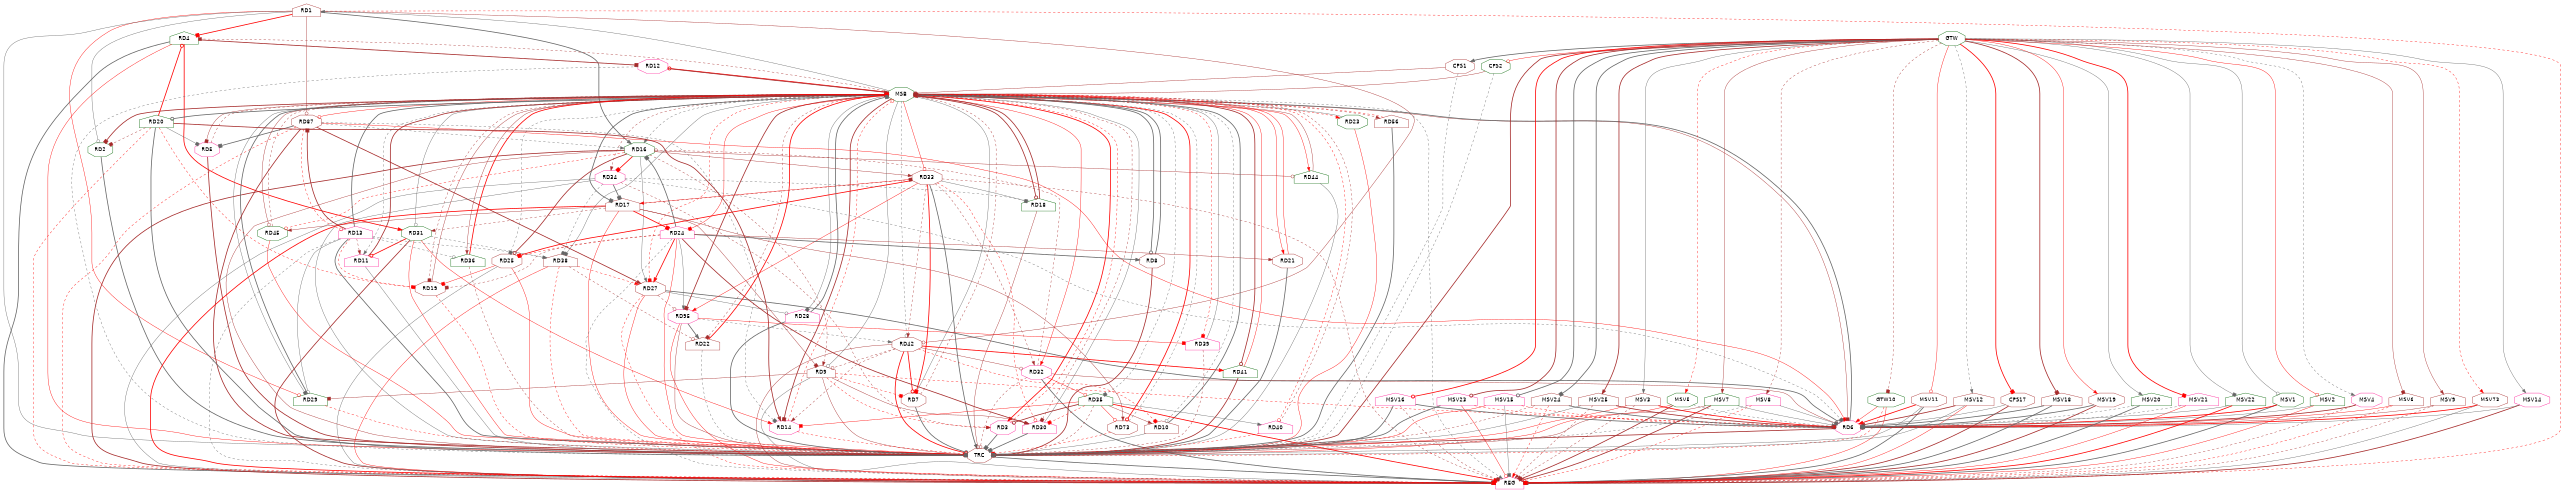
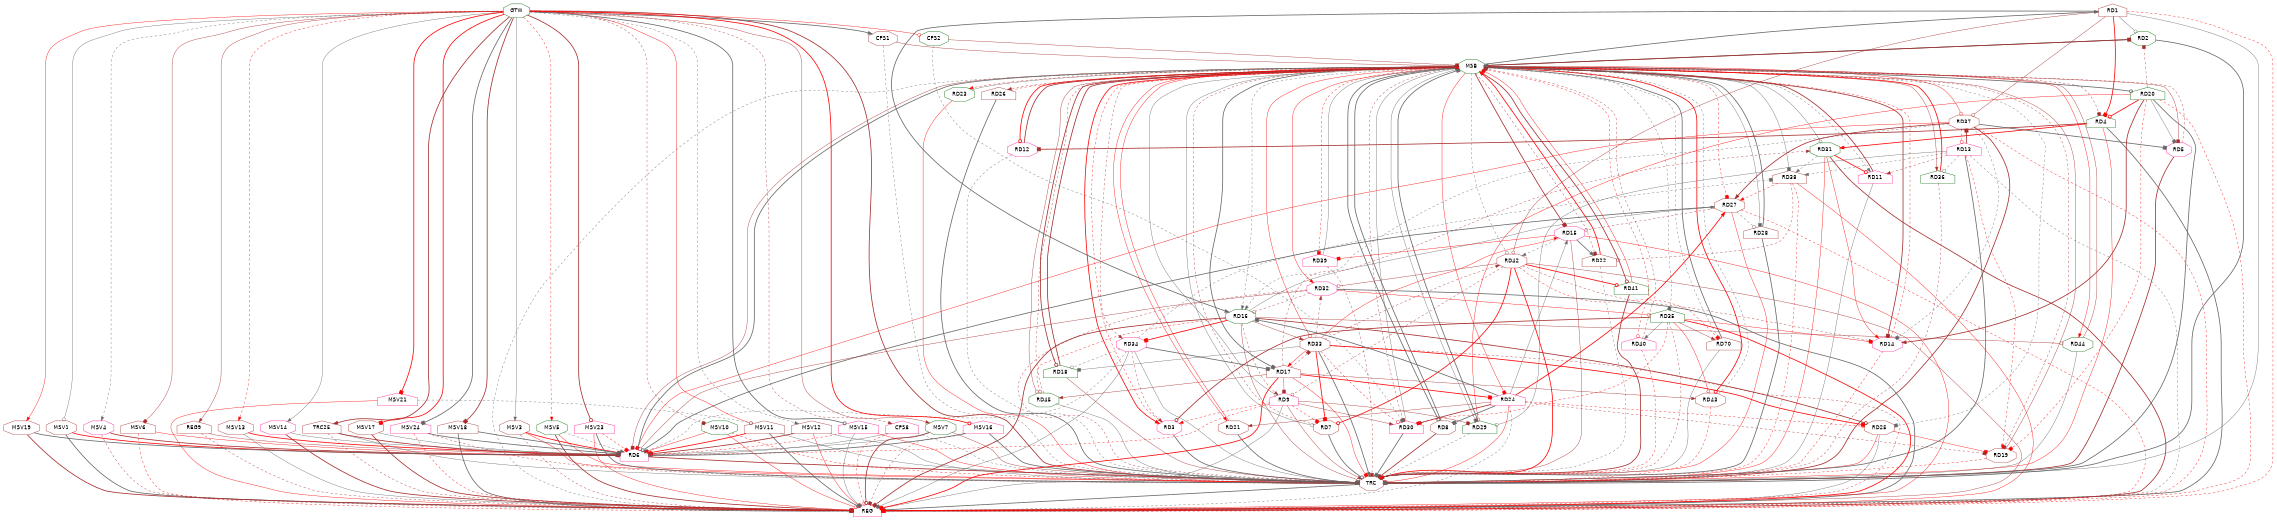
(610, 32) -> (1789, 30)
(572, 100) -> (1809, 52)
(307, 122) -> (1964, 122)
(1392, 122) -> (999, 94)
(84, 172) -> (1715, 146)
(1311, 178) -> (2078, 344)
(915, 247) -> (1480, 412)
(725, 302) -> (1745, 219)
(683, 317) -> (1570, 233)
(802, 317) -> (1761, 233)
(1048, 356) -> (1570, 275)
(821, 372) -> (1284, 400)
(1551, 400) -> (411, 428)
(1598, 400) -> (322, 428)
(1643, 400) -> (515, 428)
(1722, 400) -> (941, 428)
(1763, 400) -> (902, 428)
(1886, 400) -> (720, 428)
(1929, 400) -> (764, 428)
(2018, 400) -> (366, 428)
(2151, 400) -> none
(2246, 400) -> none
(2288, 400) -> (61, 428)
(2327, 400) -> none
(2448, 400) -> (194, 428)
(2490, 400) -> (236, 428)
(1348, 408) -> (1159, 227)
(2023, 423) -> (576, 404)
(1122, 428) -> (1710, 400)
(1161, 428) -> (1724, 344)
(1848, 428) -> (634, 456)
(471, 436) -> (1146, 465)
(642, 449) -> (1427, 455)
